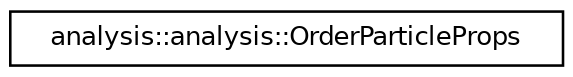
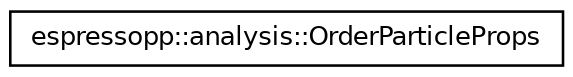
(287, 39) -> (287, 39)
